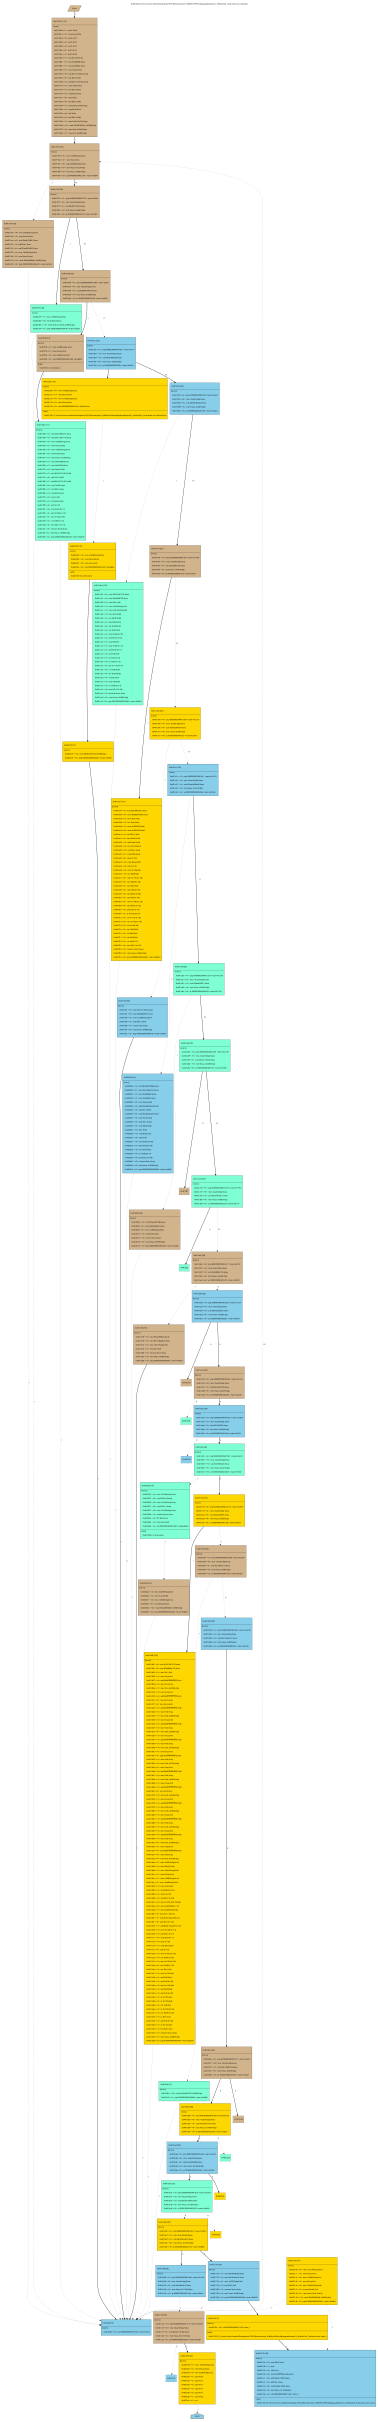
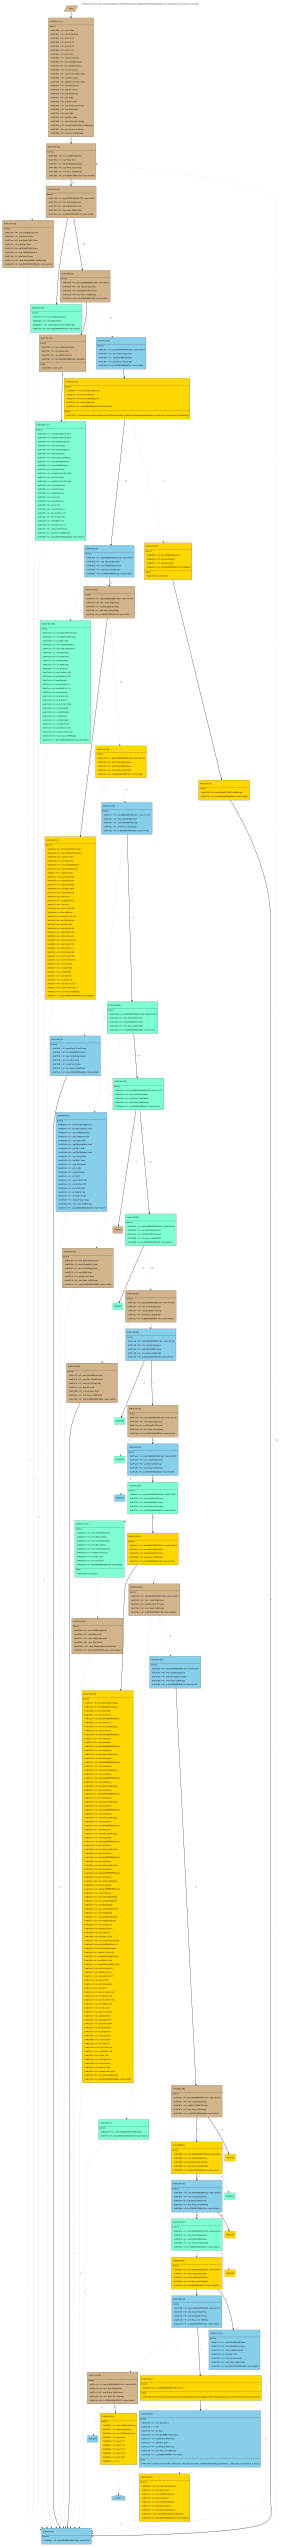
(156, 371) -> (118, 482)
(186, 1383) -> (120, 1421)
(238, 2119) -> (230, 2158)
(253, 2308) -> (199, 2351)
(331, 2327) -> (181, 2470)
